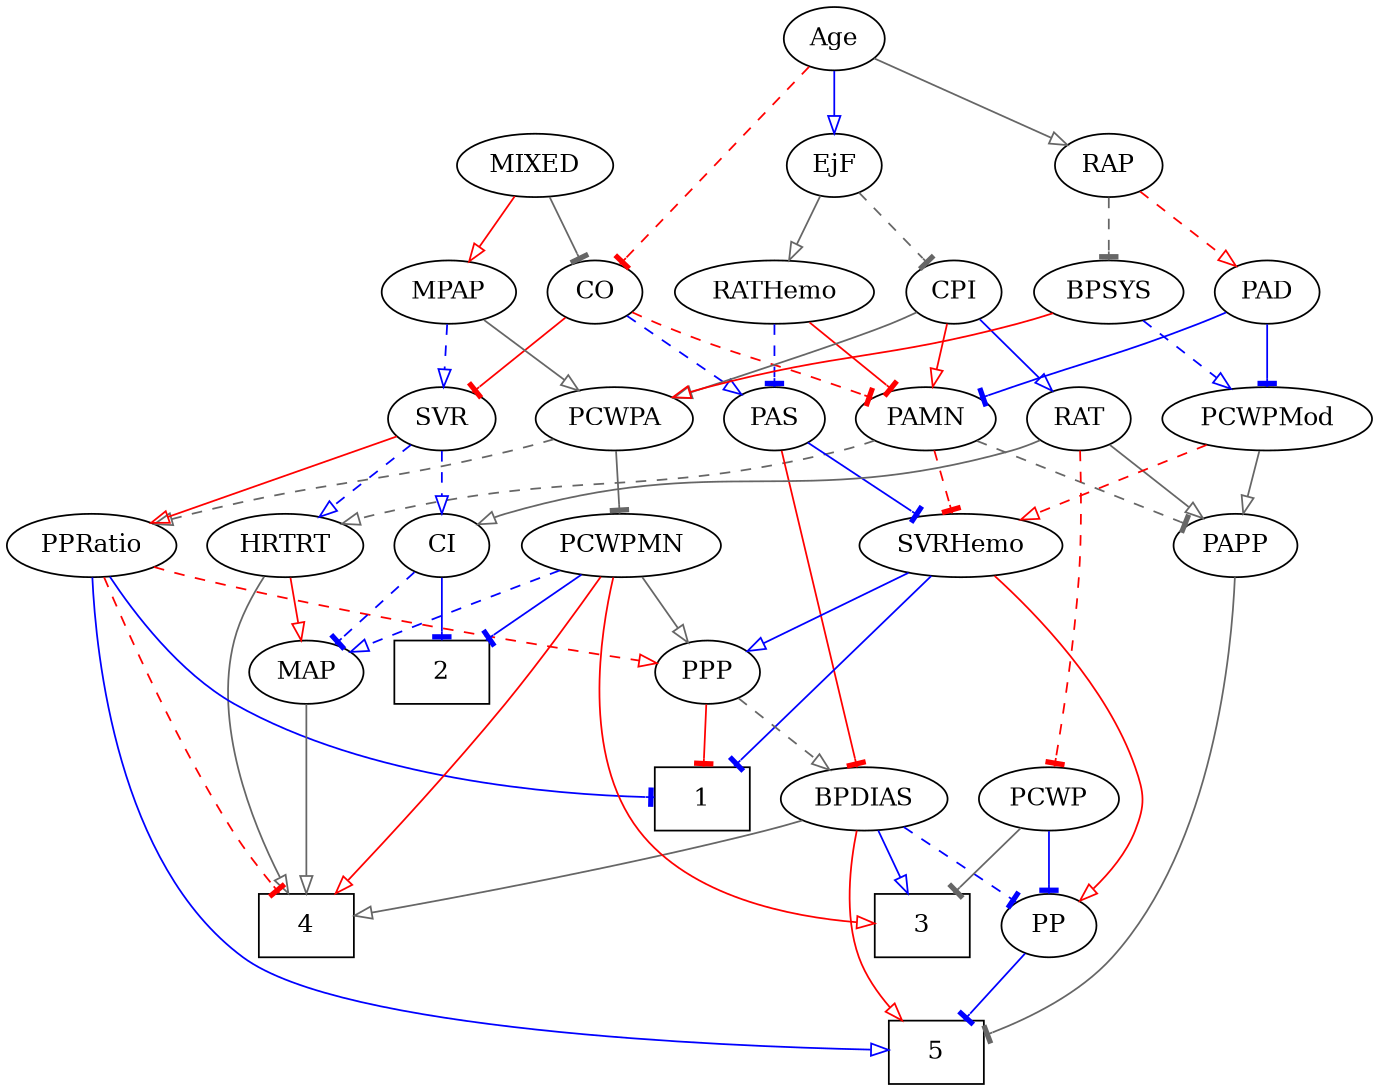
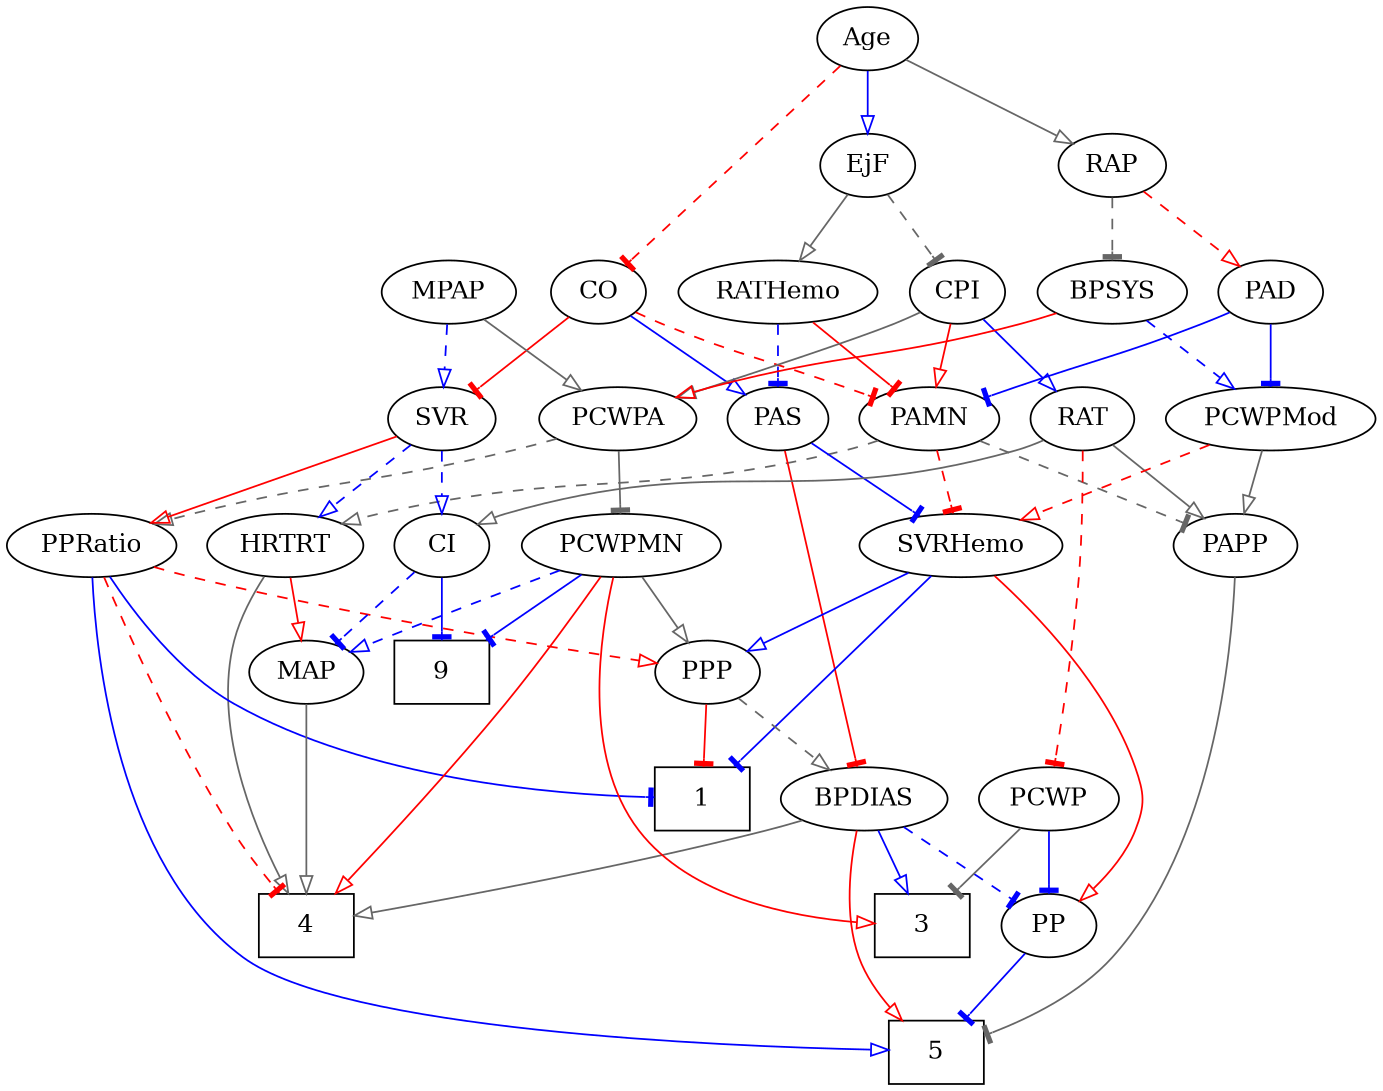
(535, 165) -> none
(677, 350) -> (680, 350)
(442, 672) -> (442, 672)
